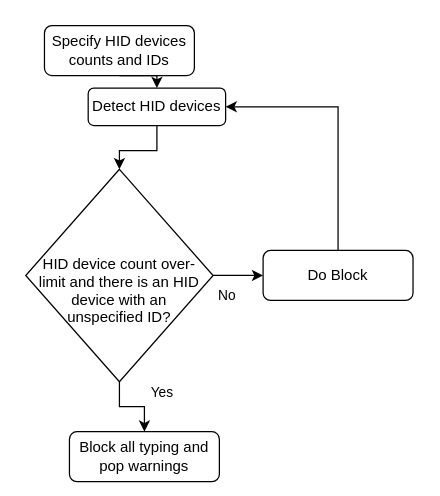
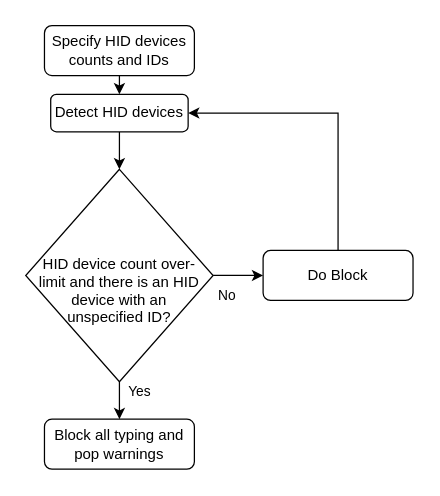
(157, 107) -> (119, 113)
(144, 457) -> (119, 444)
